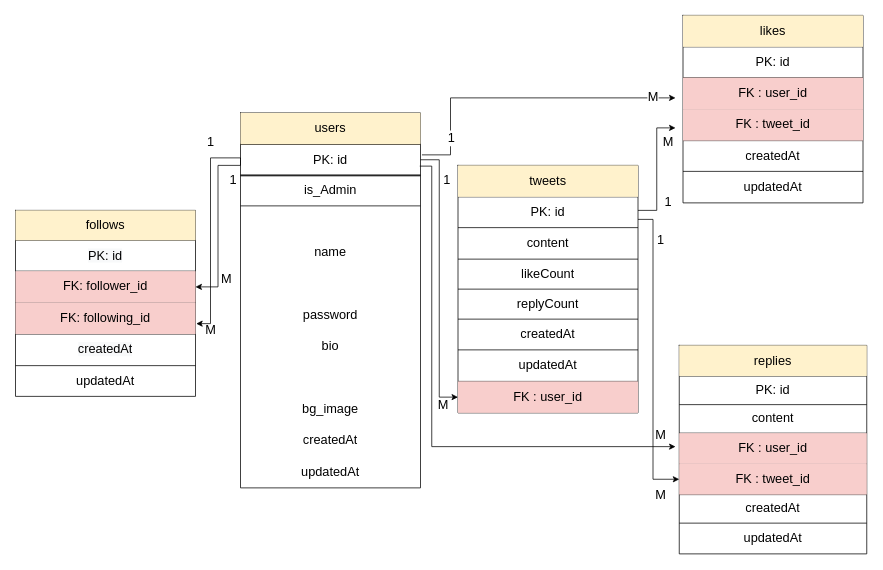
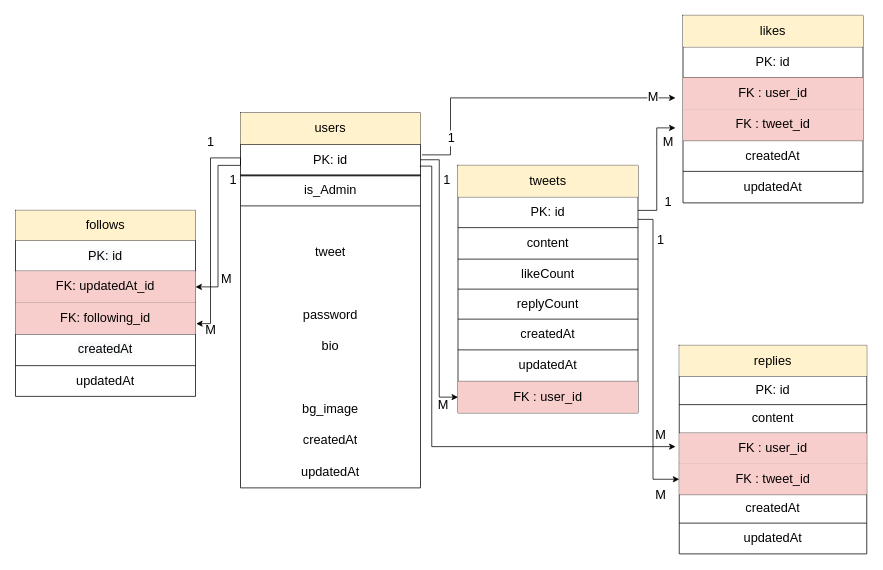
(330, 252) -> (330, 252)
(105, 287) -> (105, 287)
